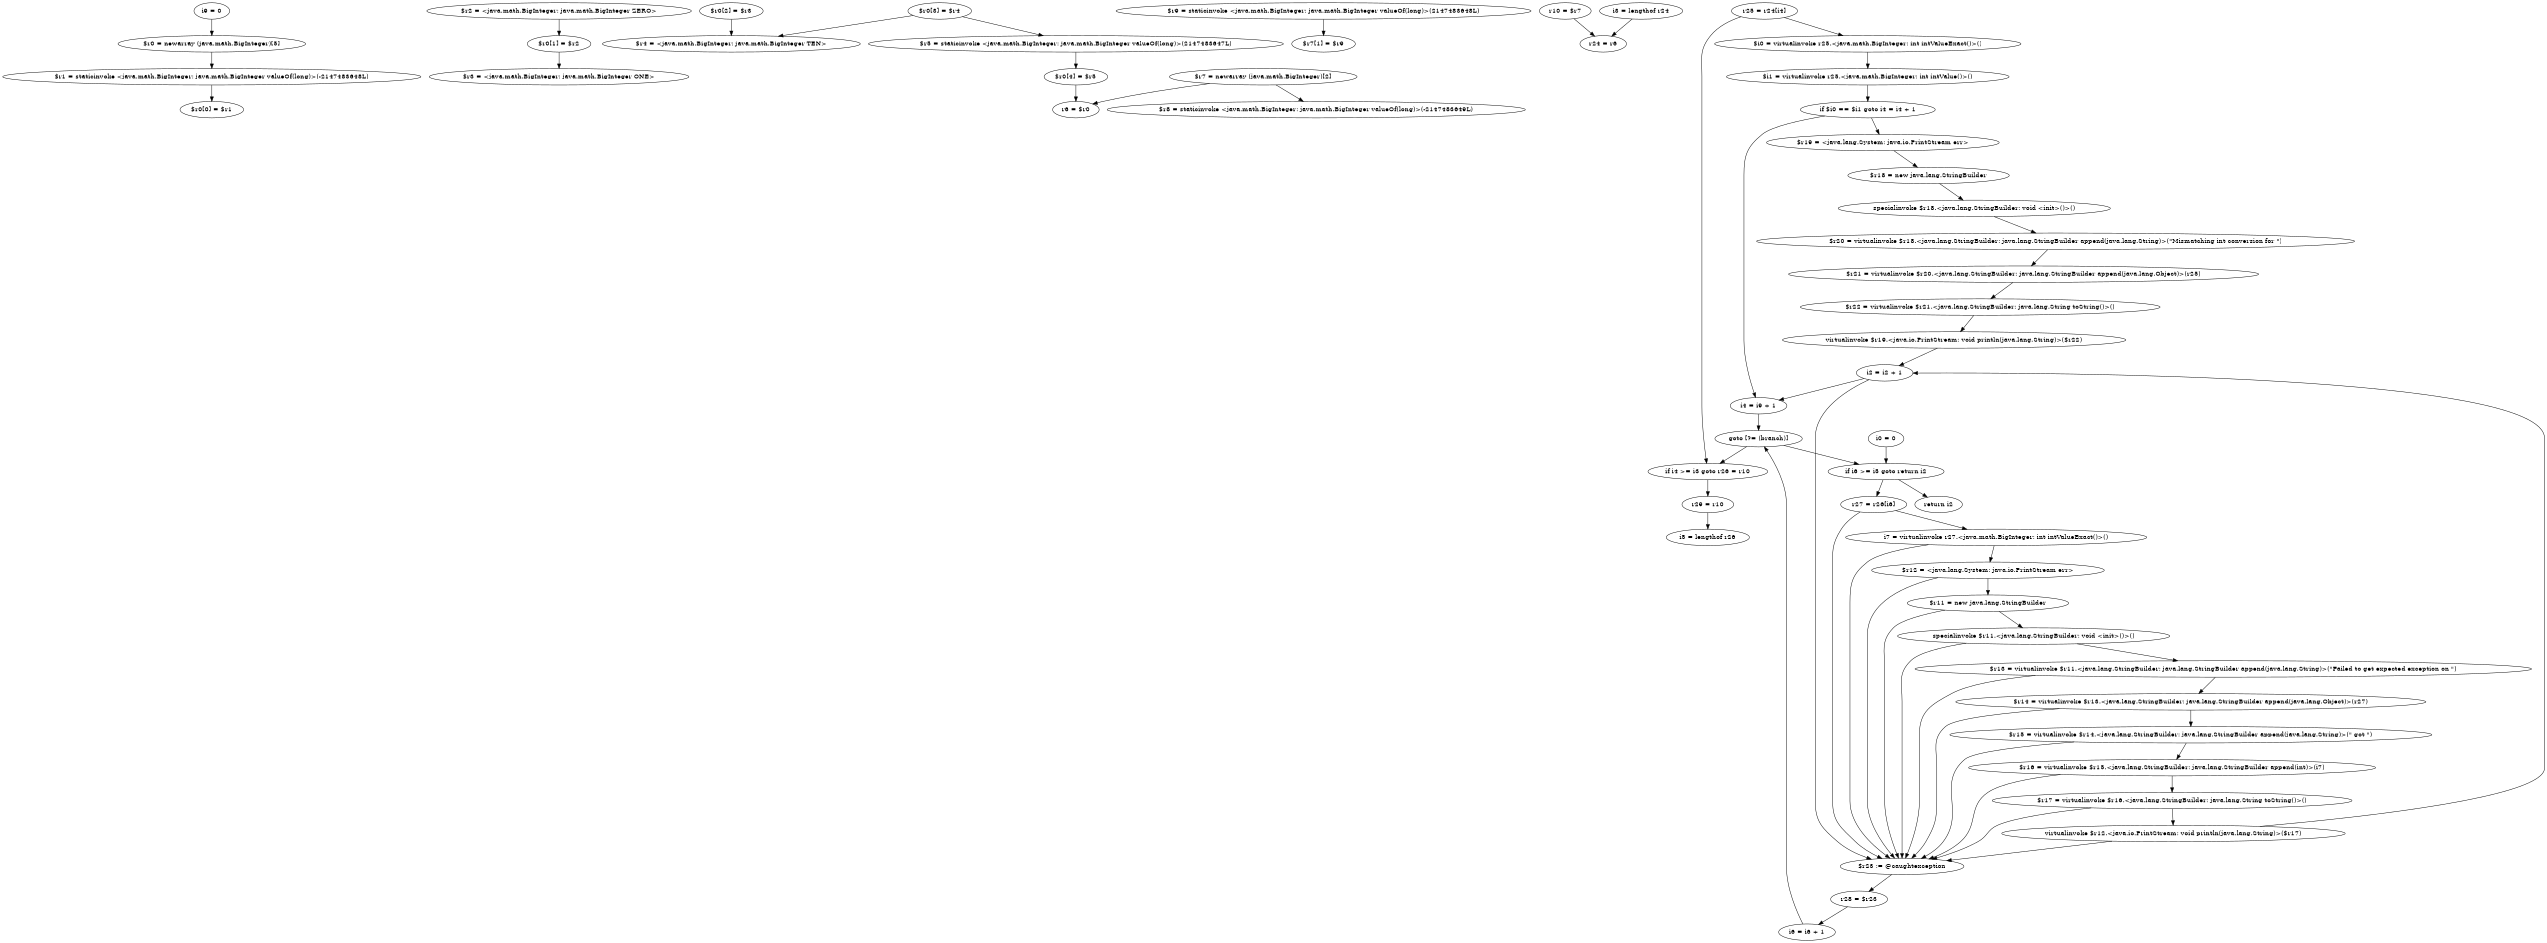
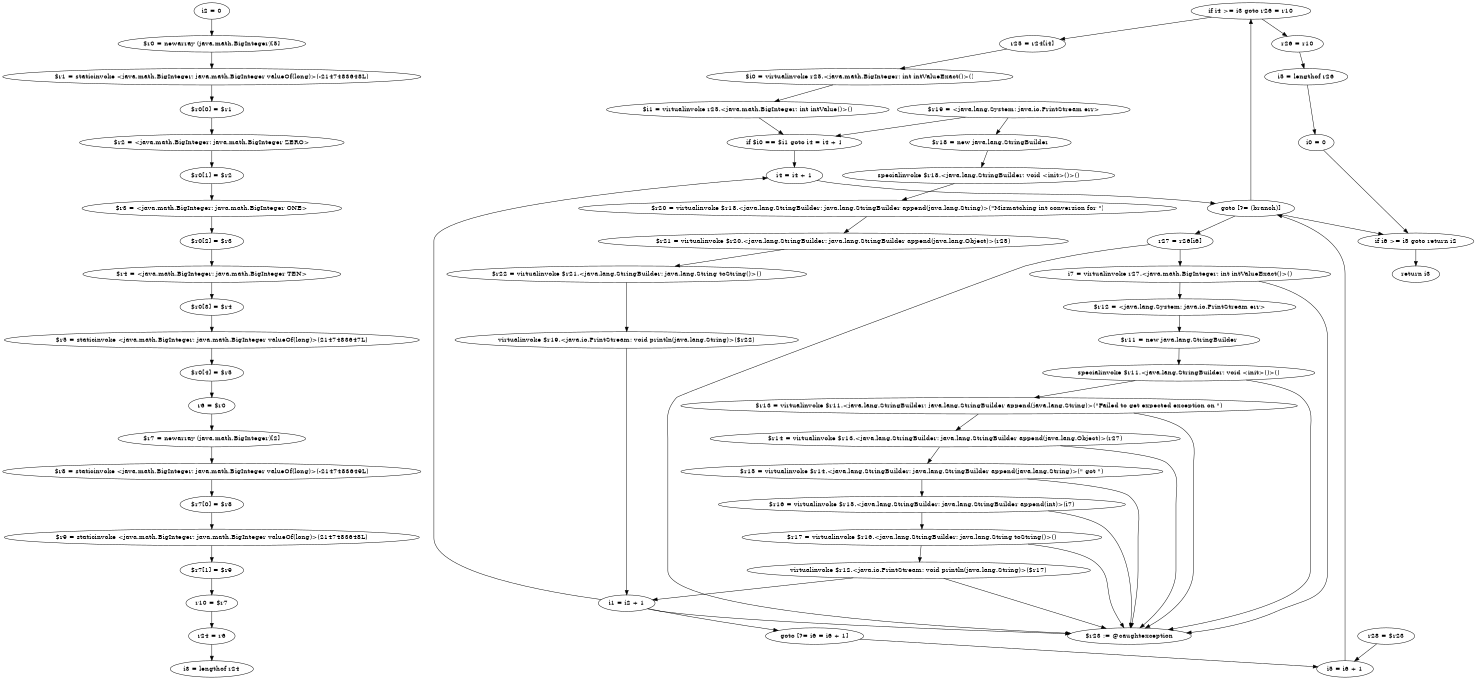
(212, 11) -> (212, 11)
(848, 25) -> (212, 288)
(1624, 26) -> (212, 650)
(1153, 92) -> (212, 420)
none -> (1311, 107)
none -> (212, 124)
(1874, 124) -> (903, 126)
none -> (212, 223)
(1702, 228) -> (1138, 28)
(1885, 373) -> (627, 603)
(1759, 406) -> (794, 175)
(1881, 486) -> (1217, 224)
none -> (212, 504)
(1708, 504) -> (1298, 44)
(1939, 504) -> (1416, 274)
none -> (212, 584)
none -> (815, 636)
(1867, 699) -> none
(1885, 713) -> none
(1882, 882) -> none
(1807, 932) -> (1345, 669)
